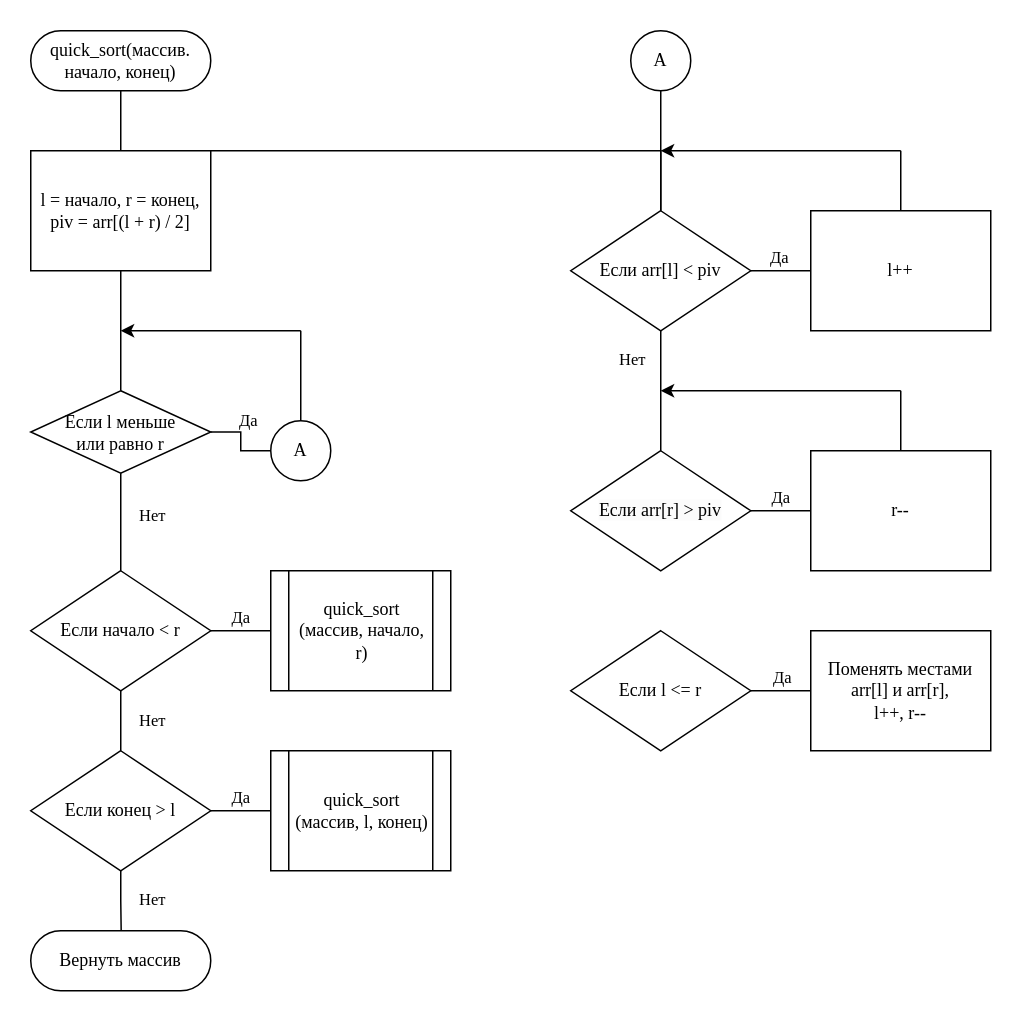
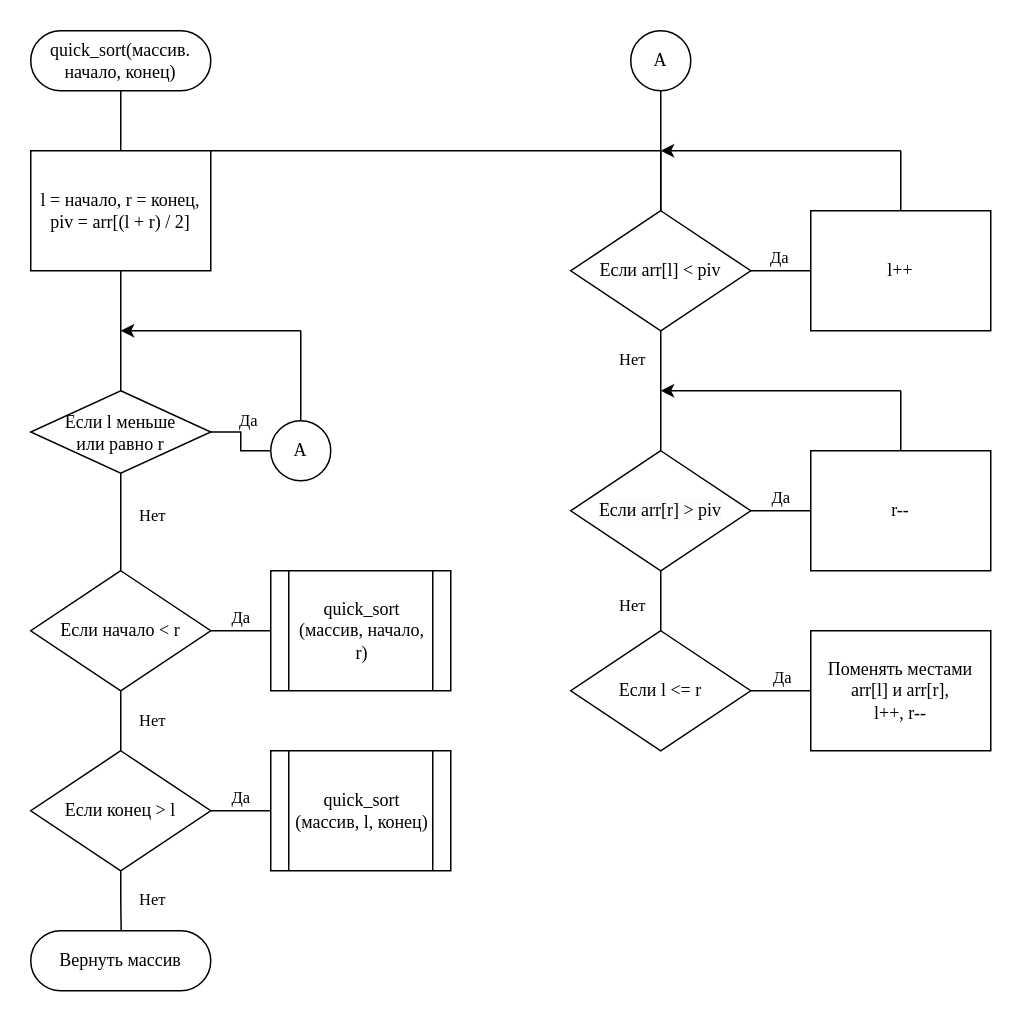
none -> (661, 601)
